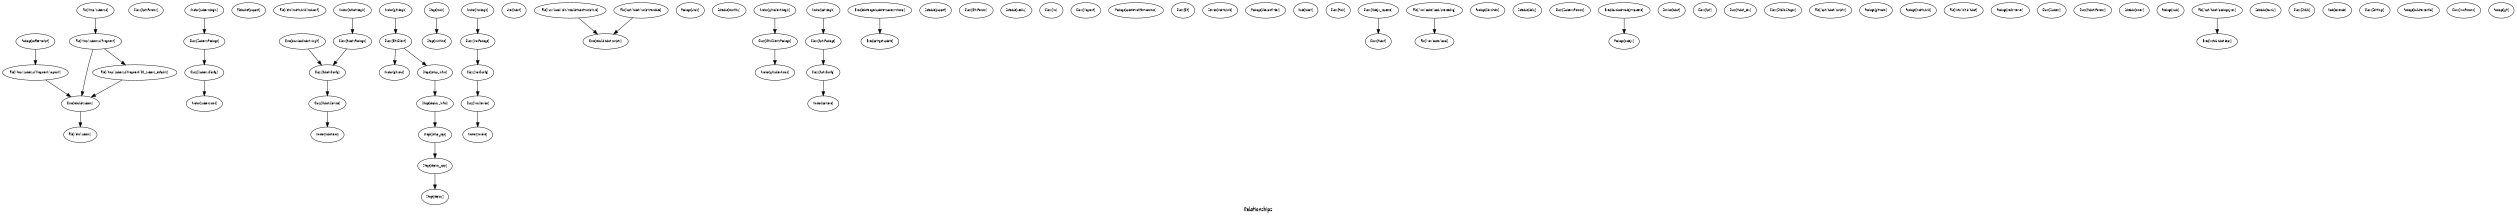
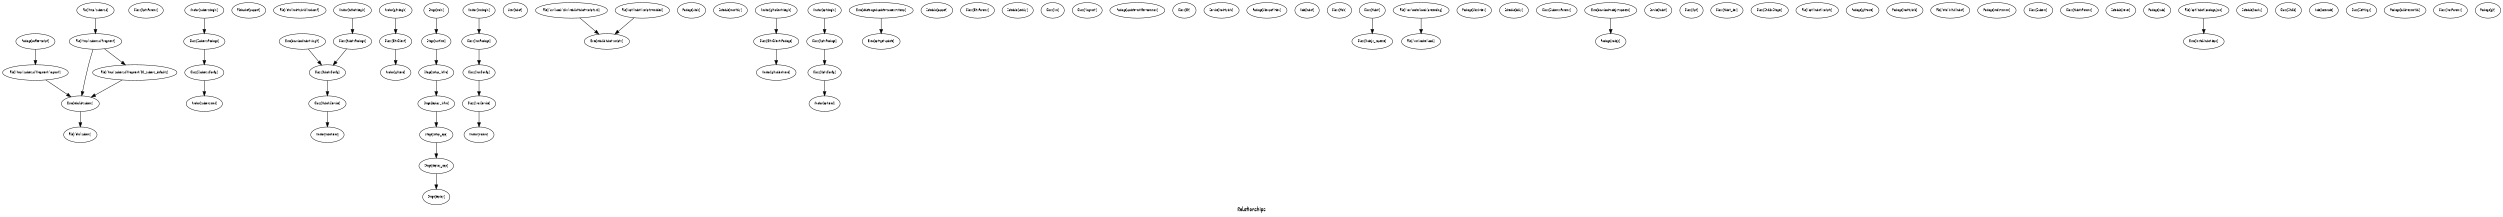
(1378, 24) -> (1372, 24)
(414, 56) -> (436, 55)
